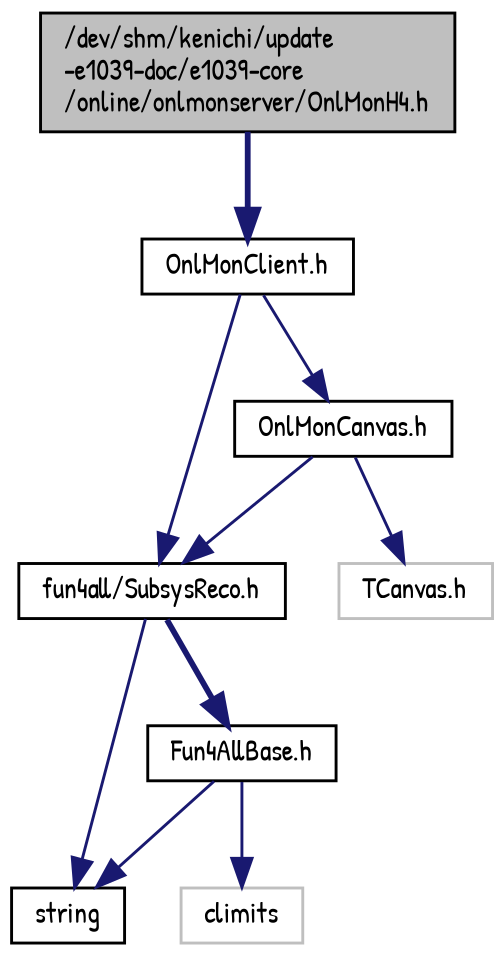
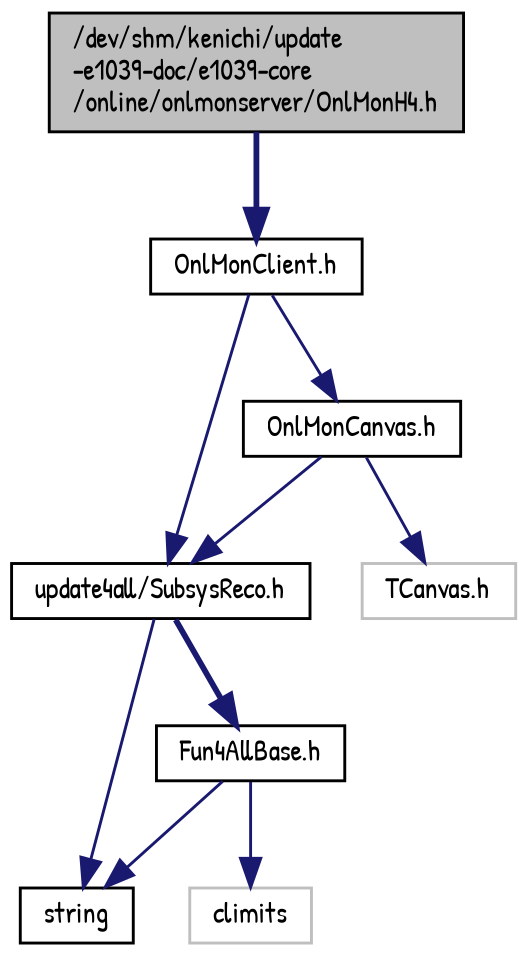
(152, 591) -> (161, 591)
